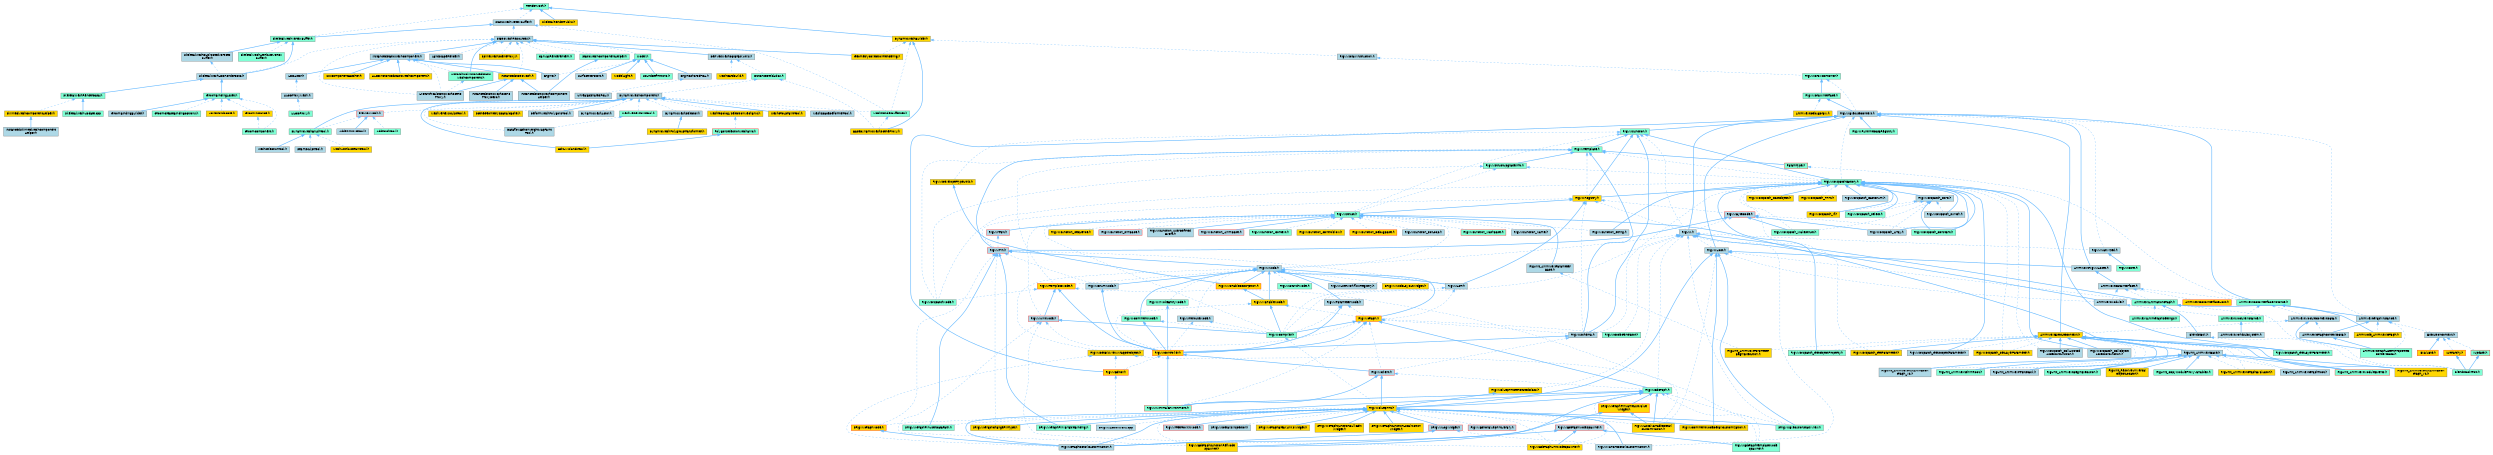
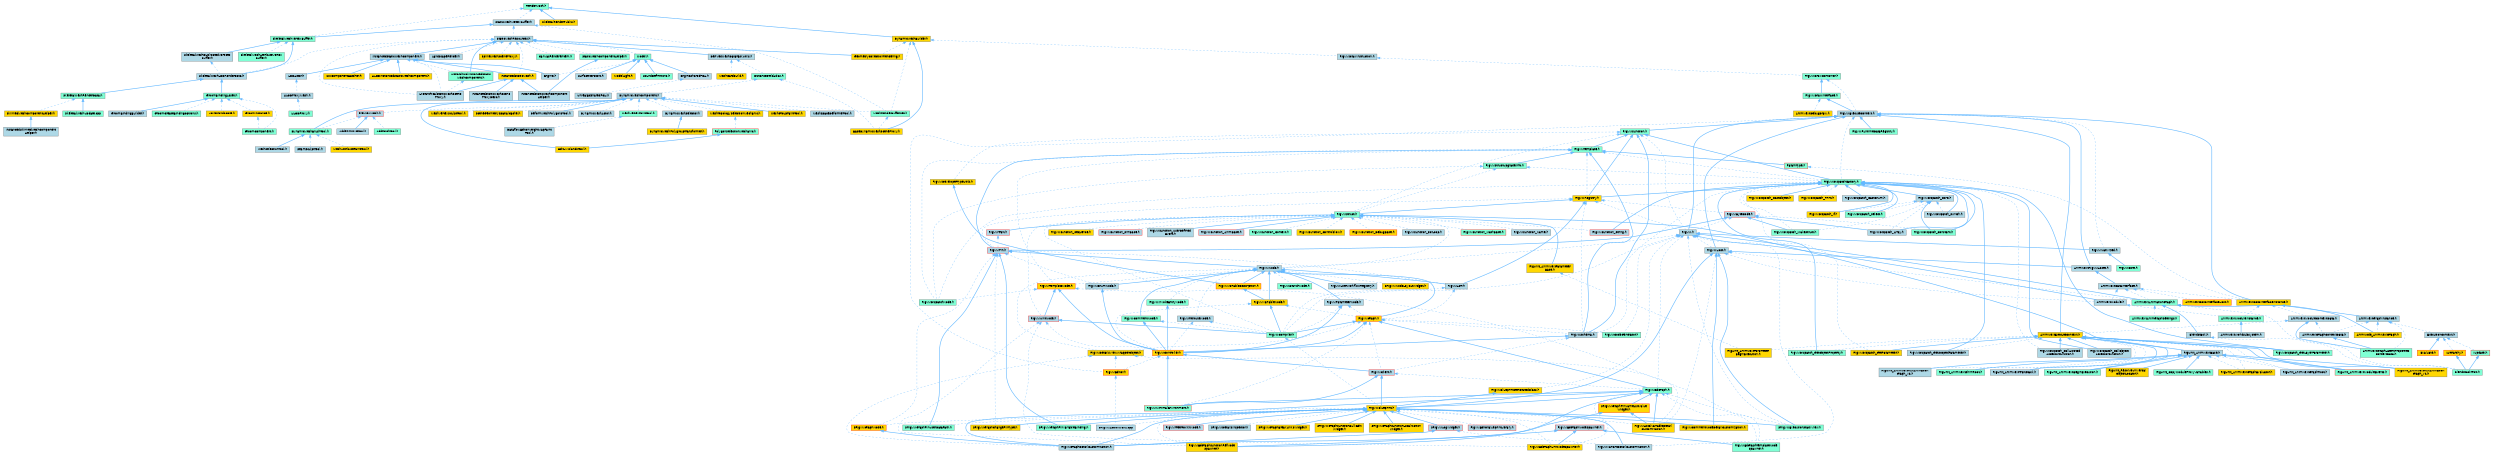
(425, 112) -> none
(2200, 128) -> none
(1187, 140) -> (1187, 140)
(1609, 233) -> (1609, 233)
(1894, 242) -> (1894, 242)
(1550, 268) -> (1550, 268)
(2264, 302) -> (2264, 302)
(2350, 327) -> (2350, 327)
(2137, 343) -> none
(2003, 353) -> none
